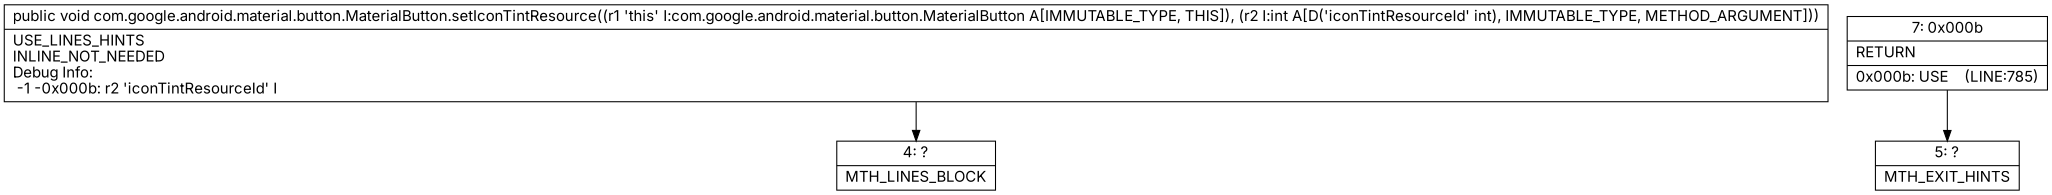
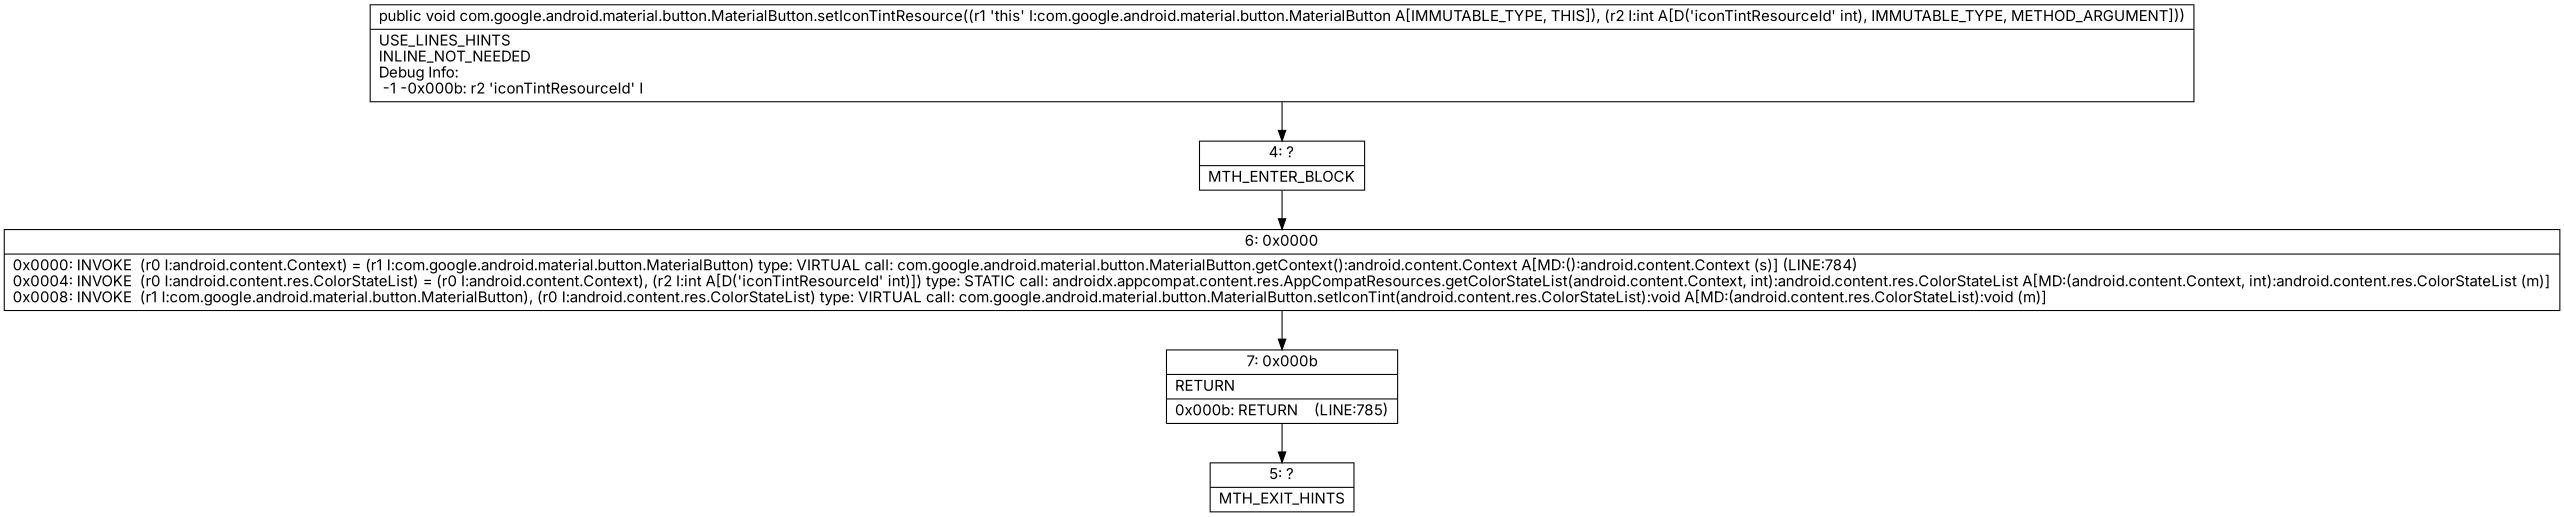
(1947, 77) -> (1282, 411)
(916, 177) -> (1282, 177)
none -> (1282, 270)
